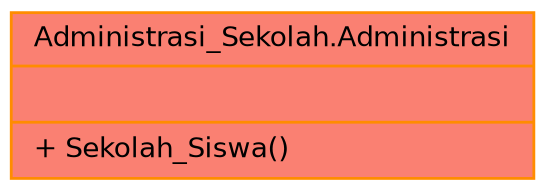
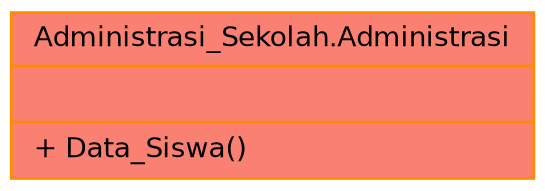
(162, 149) -> (140, 149)
